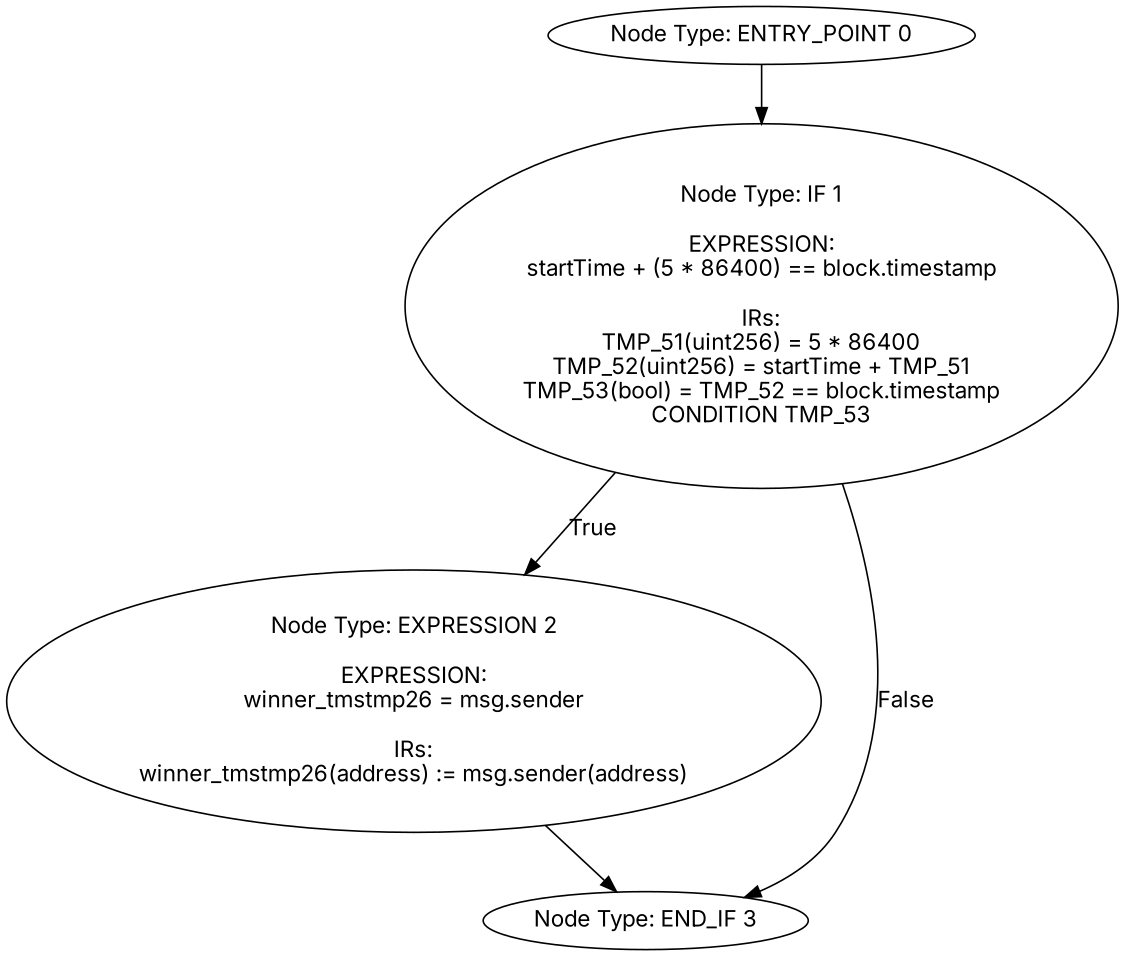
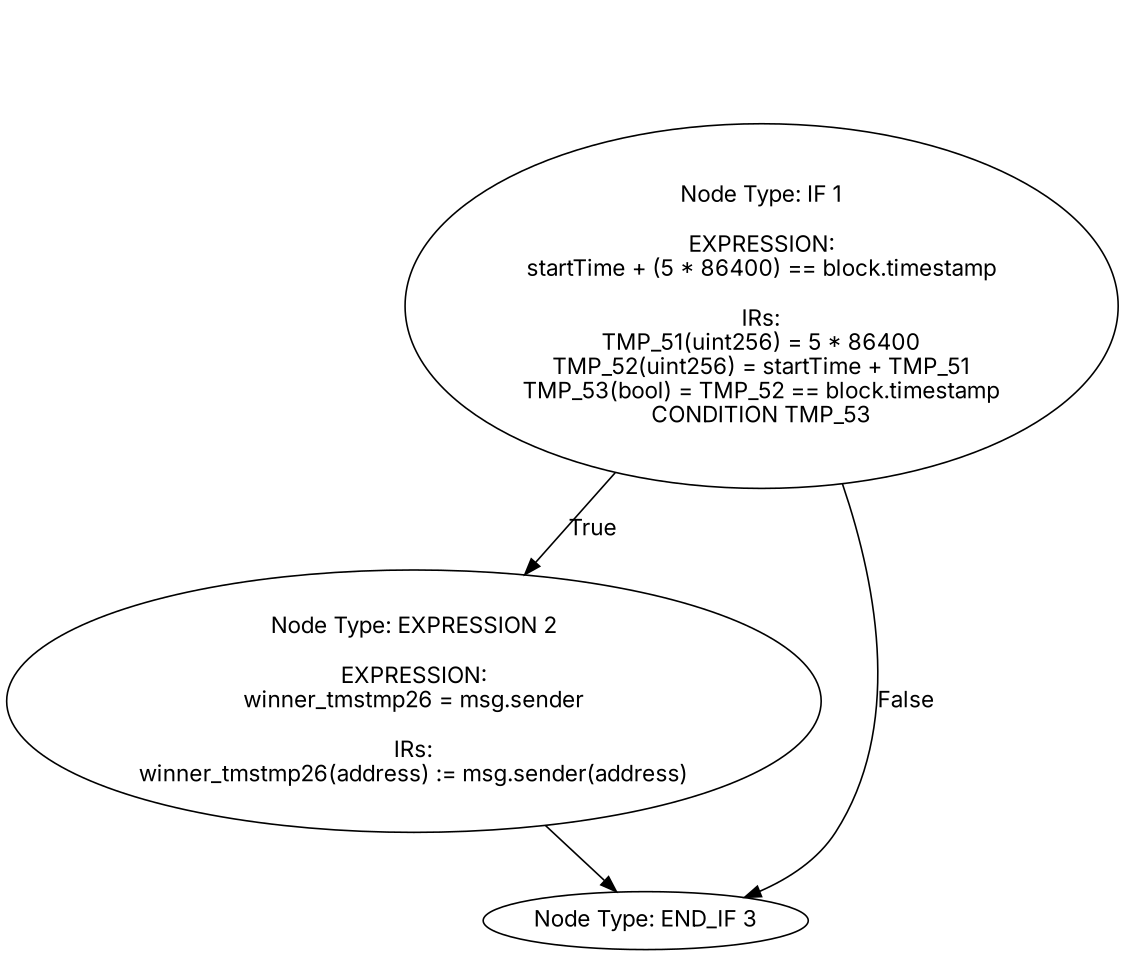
(762, 35) -> none
